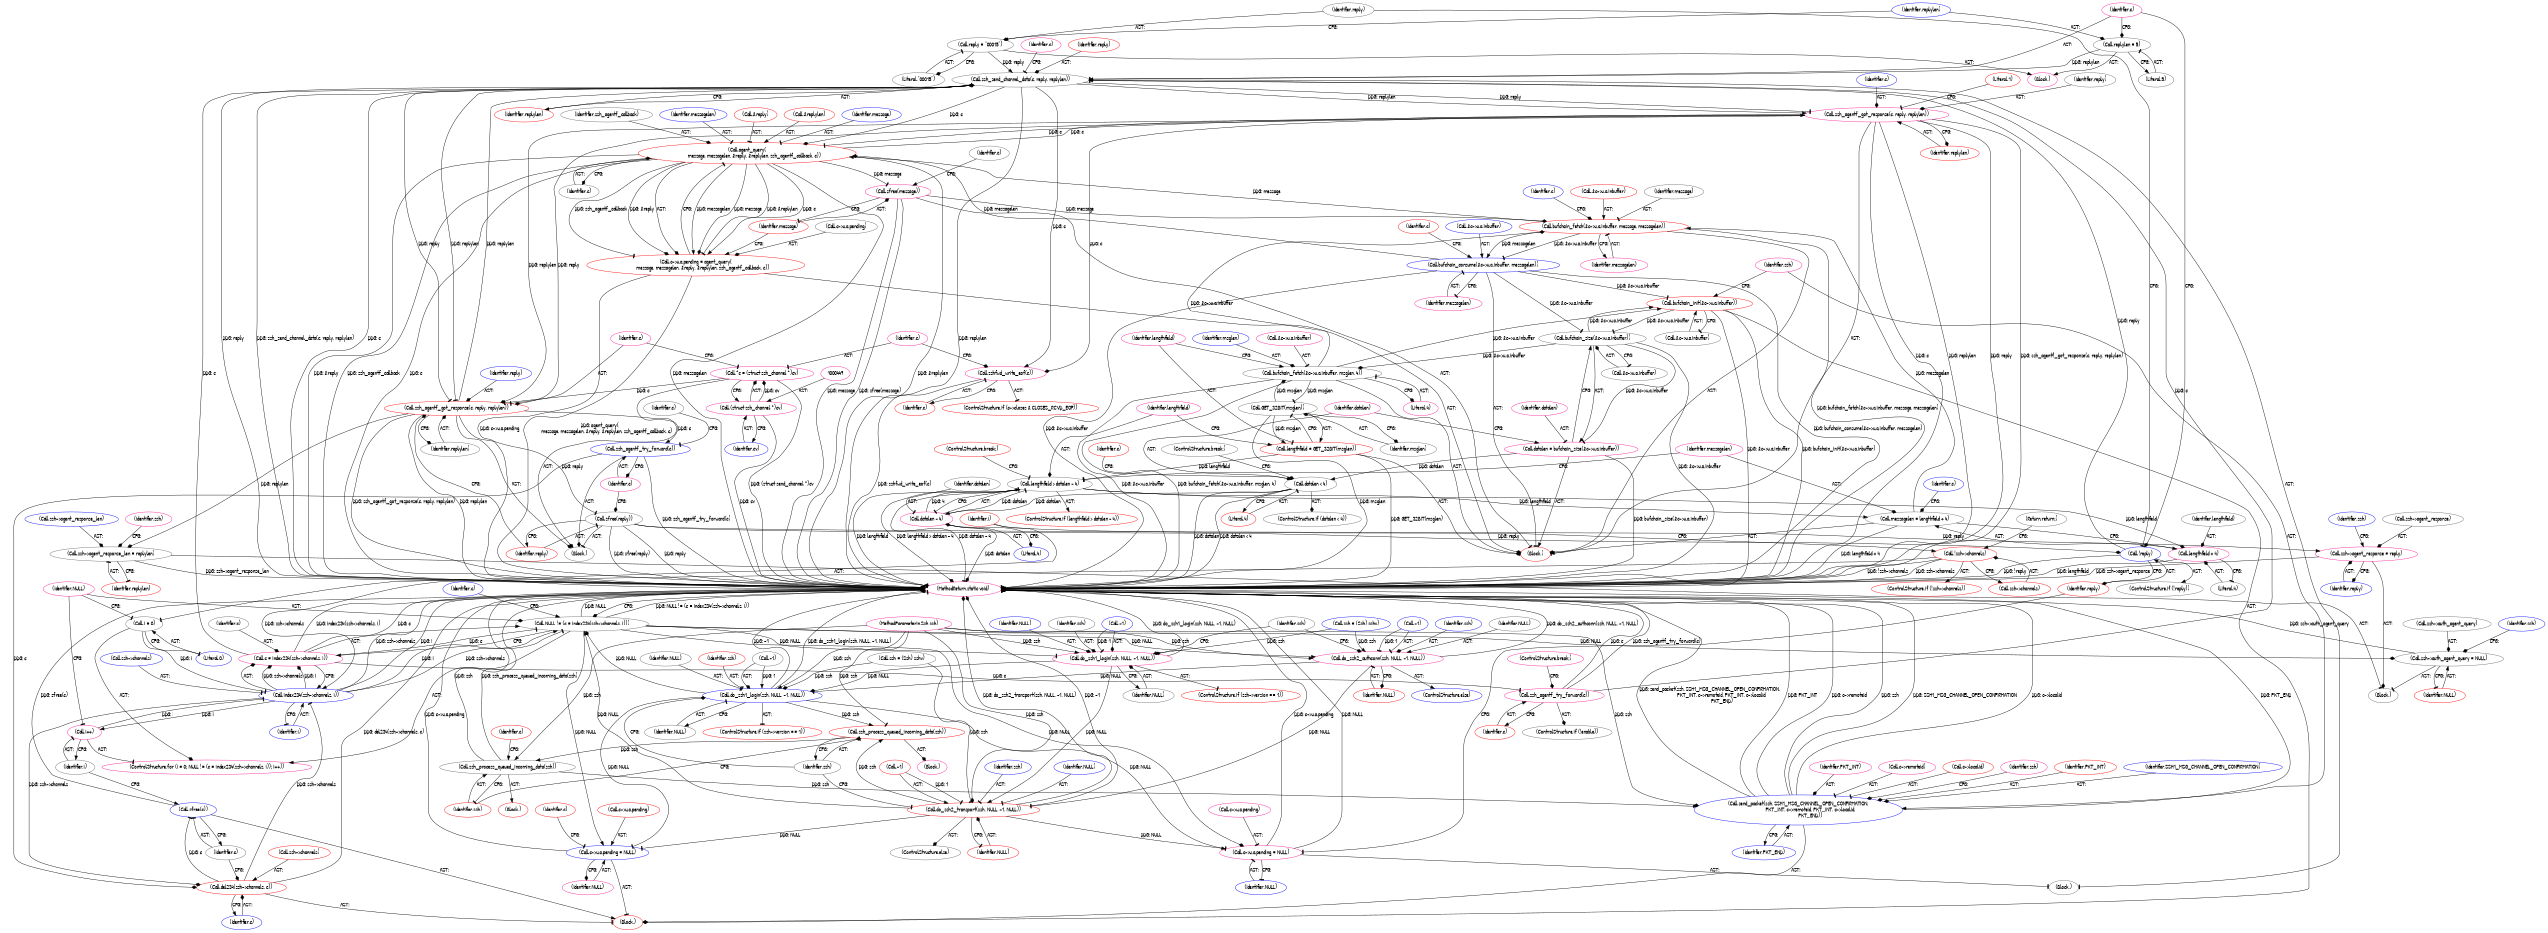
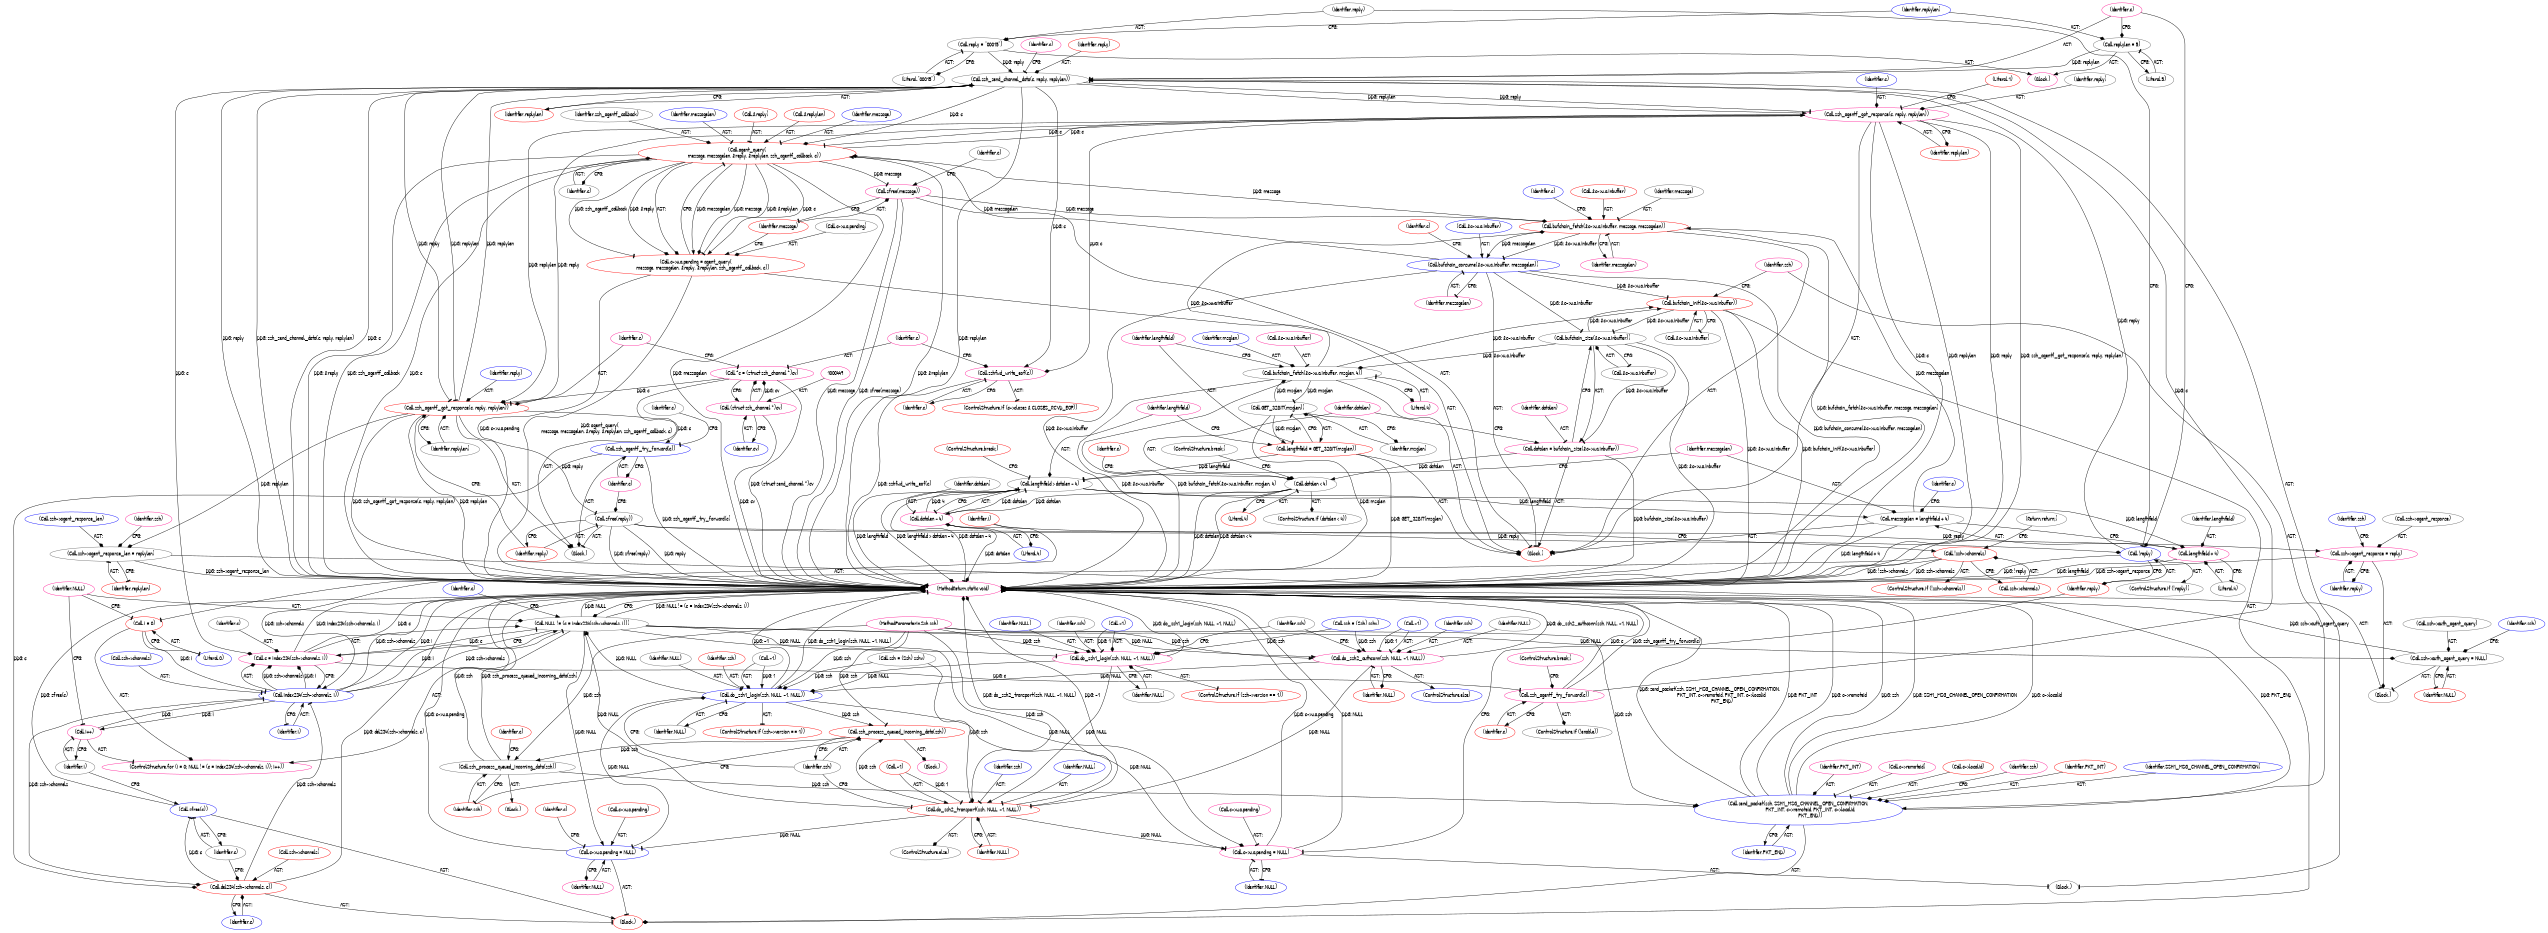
(230, 94) -> (248, 91)
(1072, 519) -> none
(144, 624) -> (144, 624)
